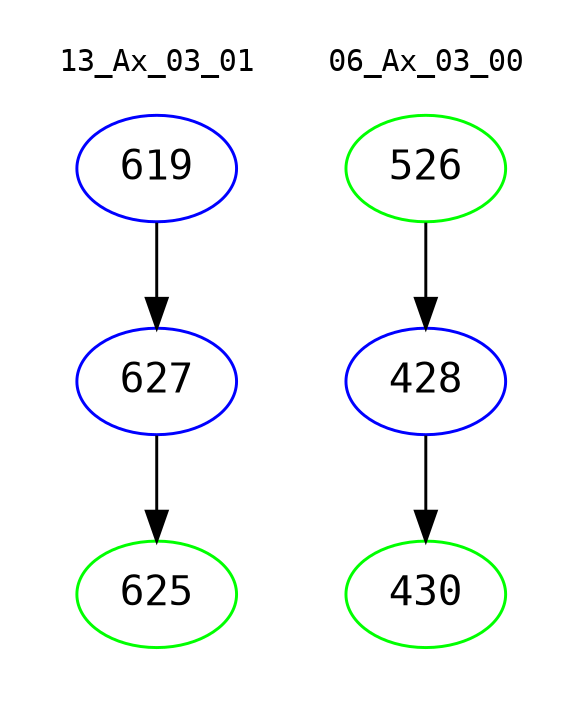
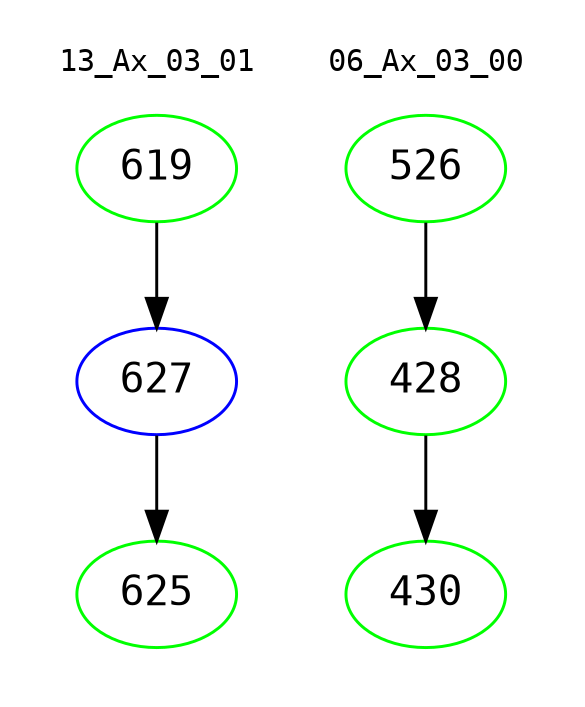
(157, 169) -> (157, 169)
(426, 381) -> (426, 381)
